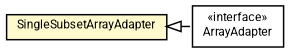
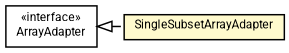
(187, 26) -> (118, 26)
